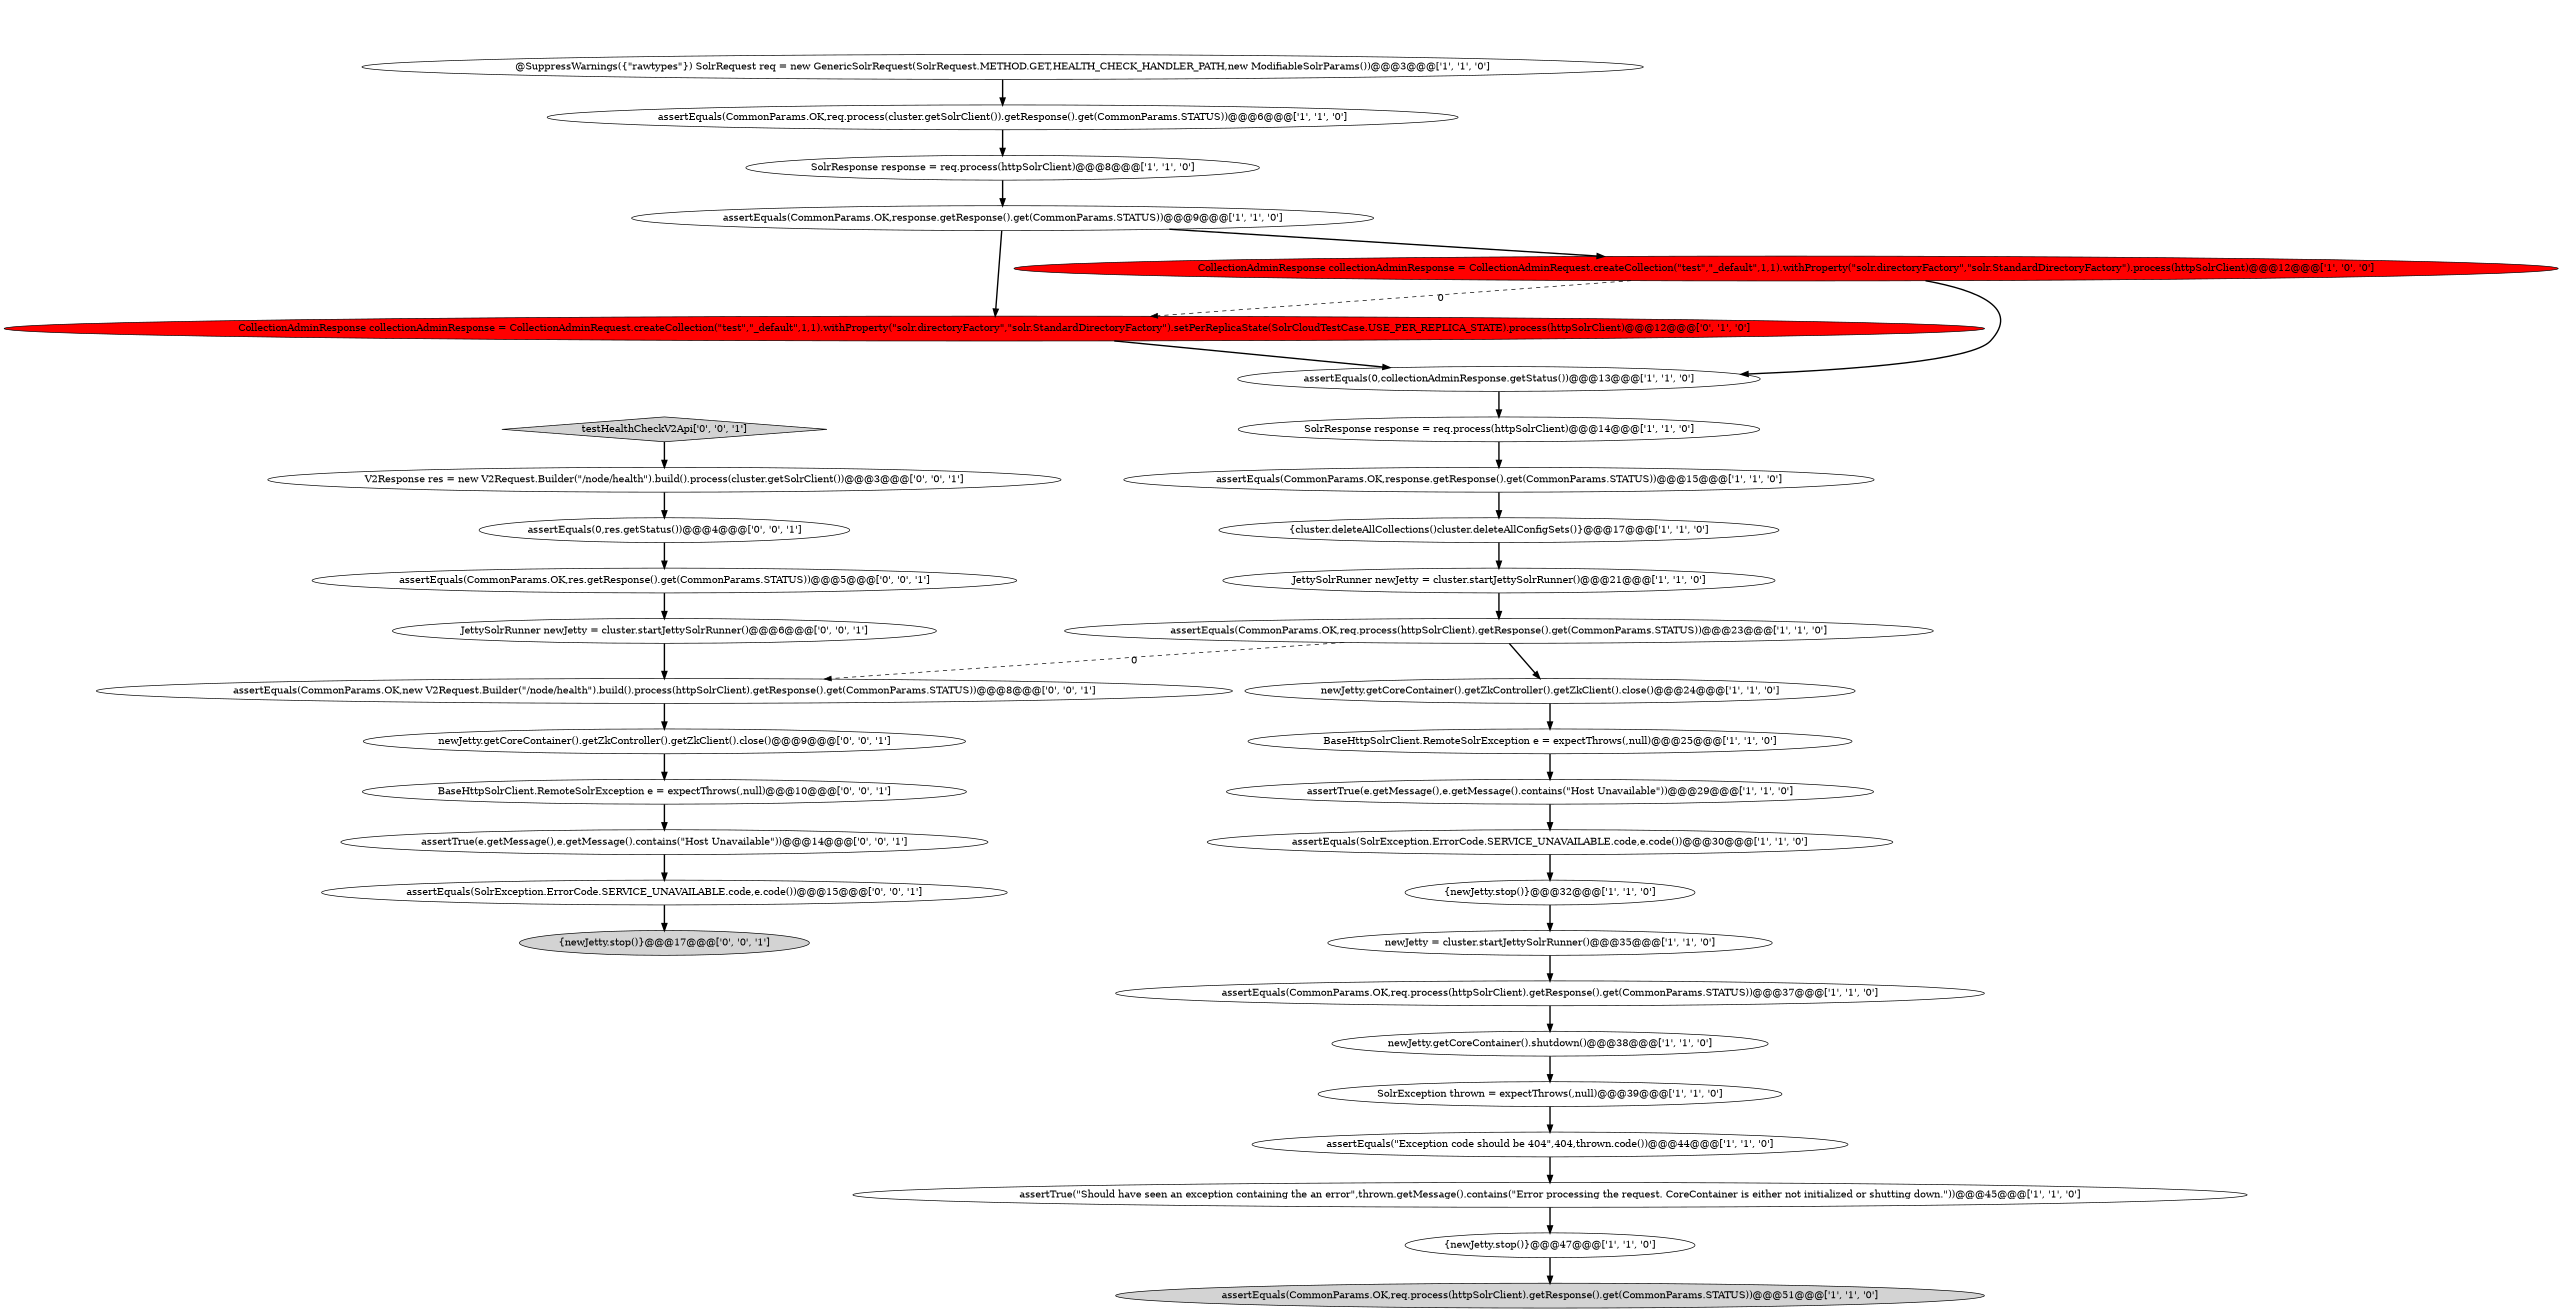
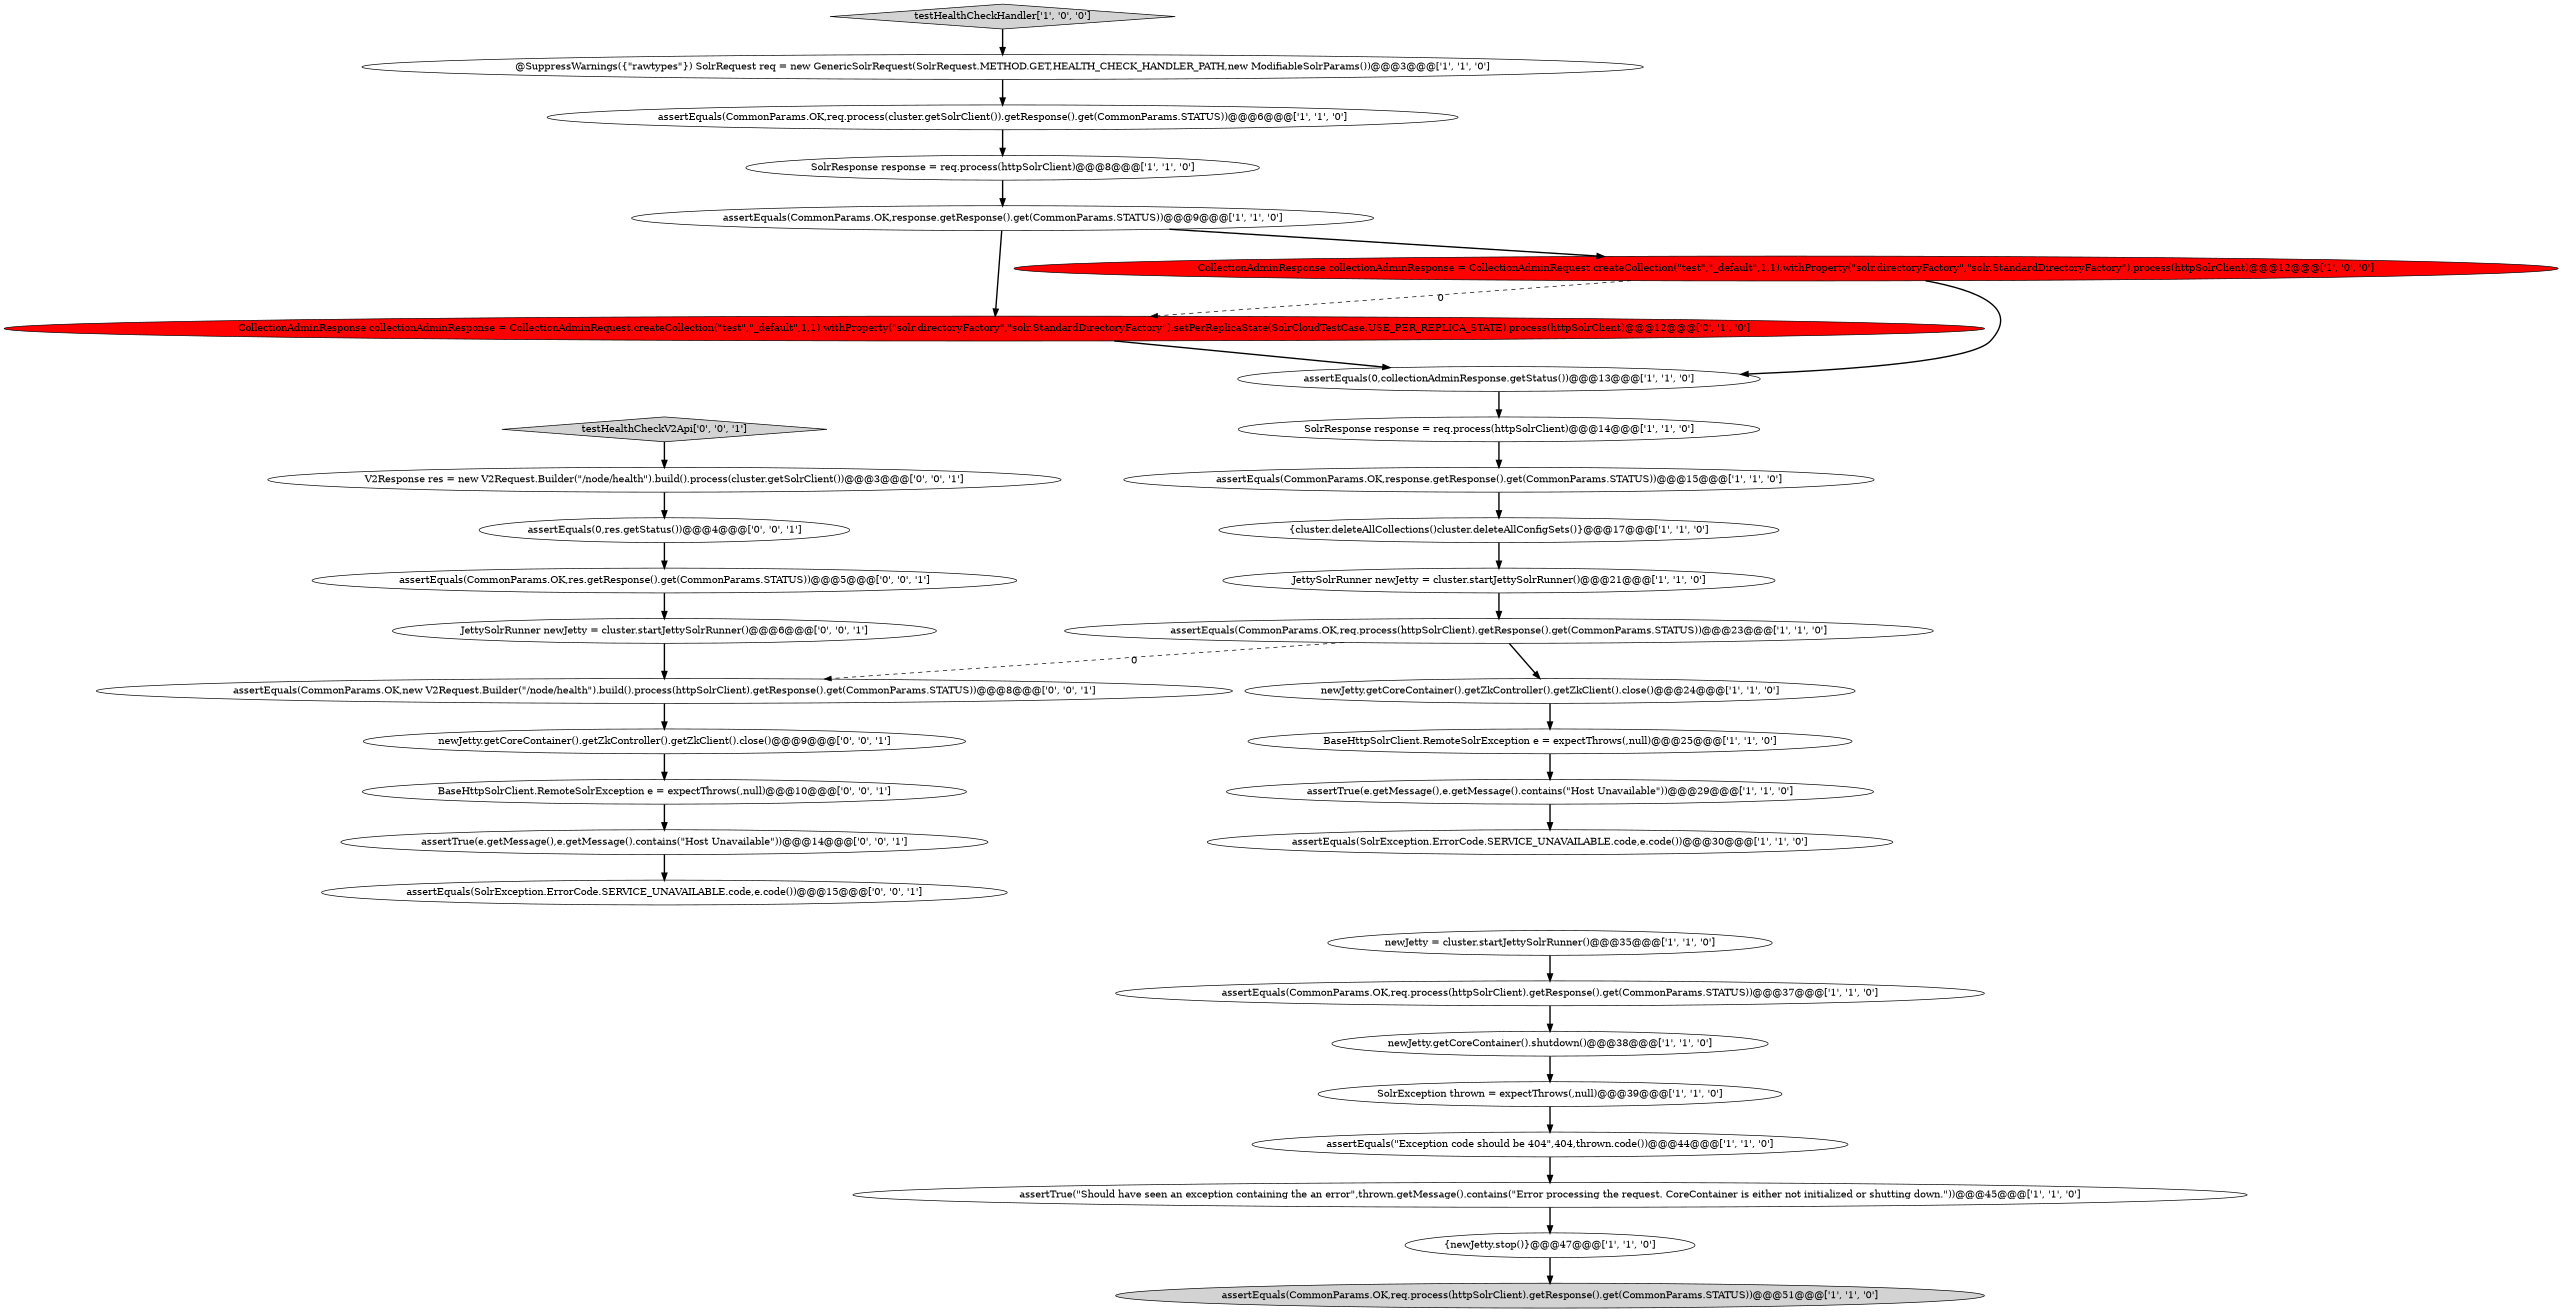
none -> (1003, 17)
(1550, 893) -> none
(664, 943) -> none
